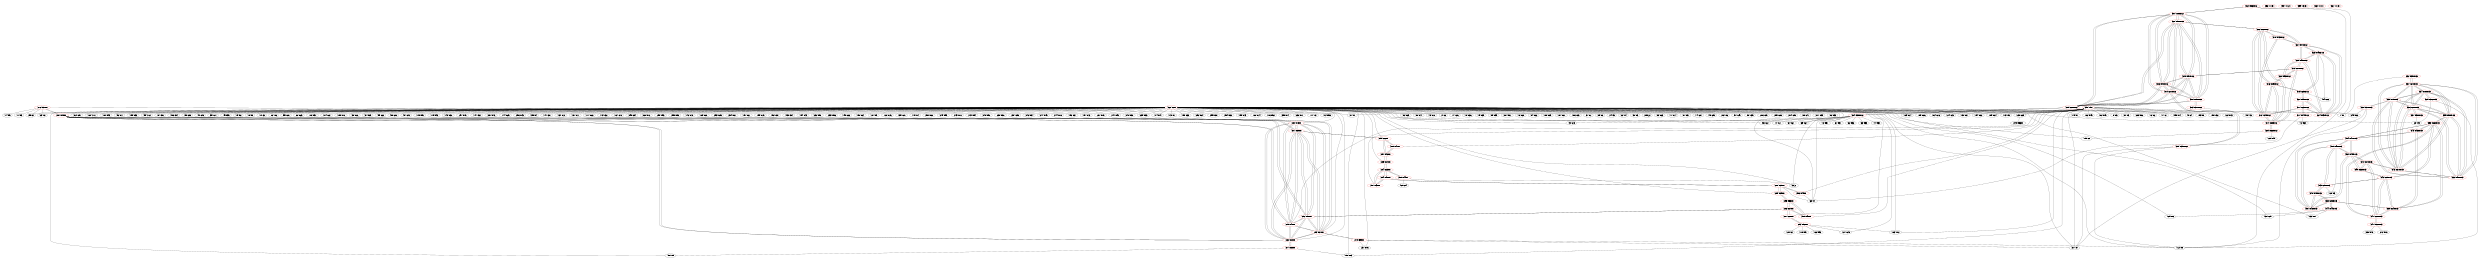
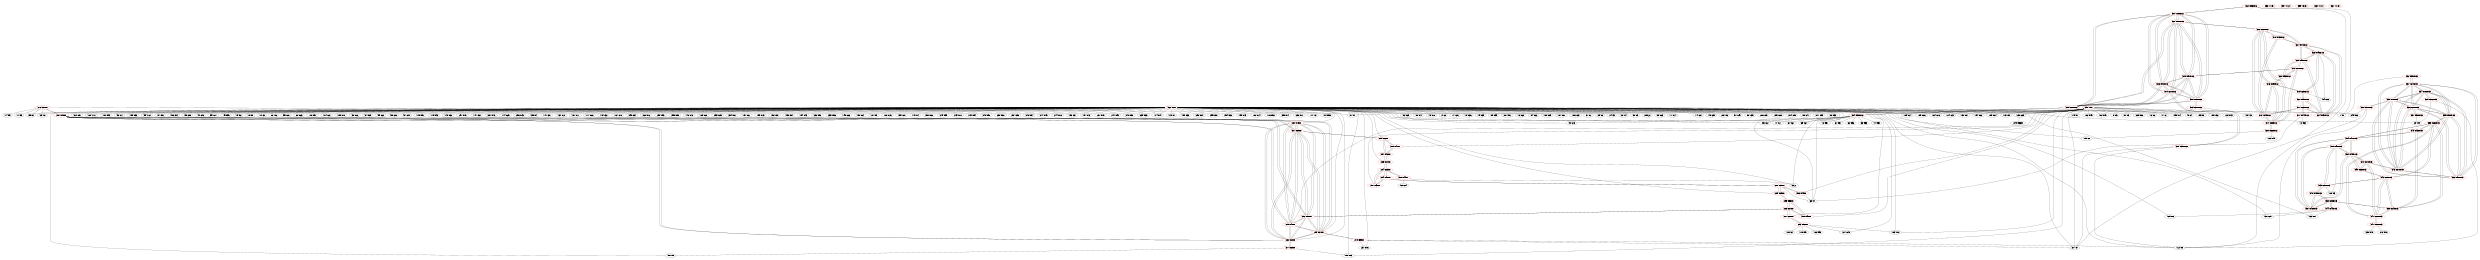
(1685, 115) -> none
